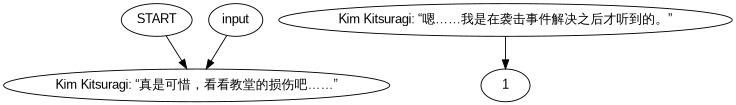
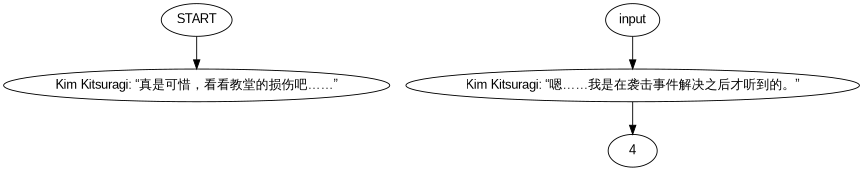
(219, 48) -> (633, 48)
(506, 85) -> (633, 151)
